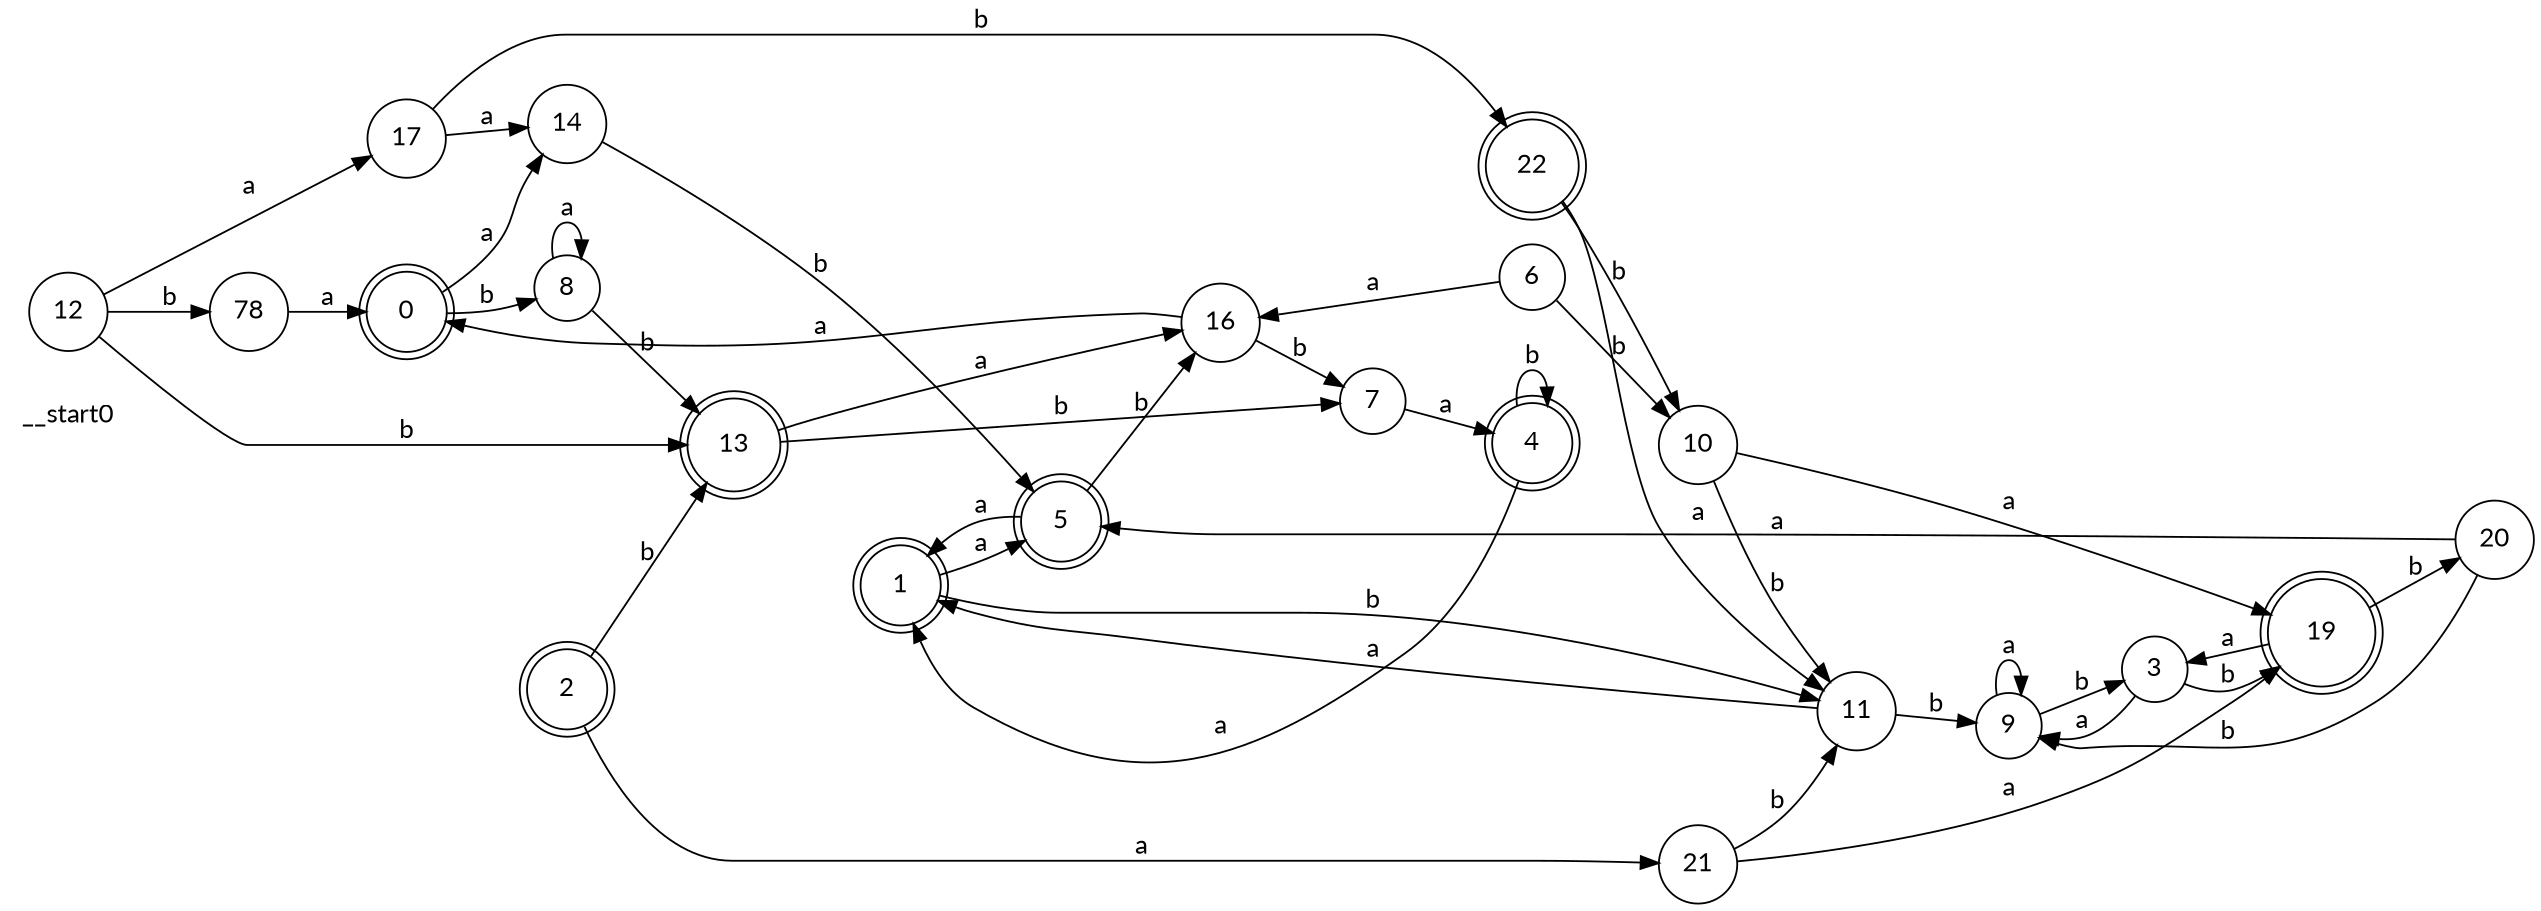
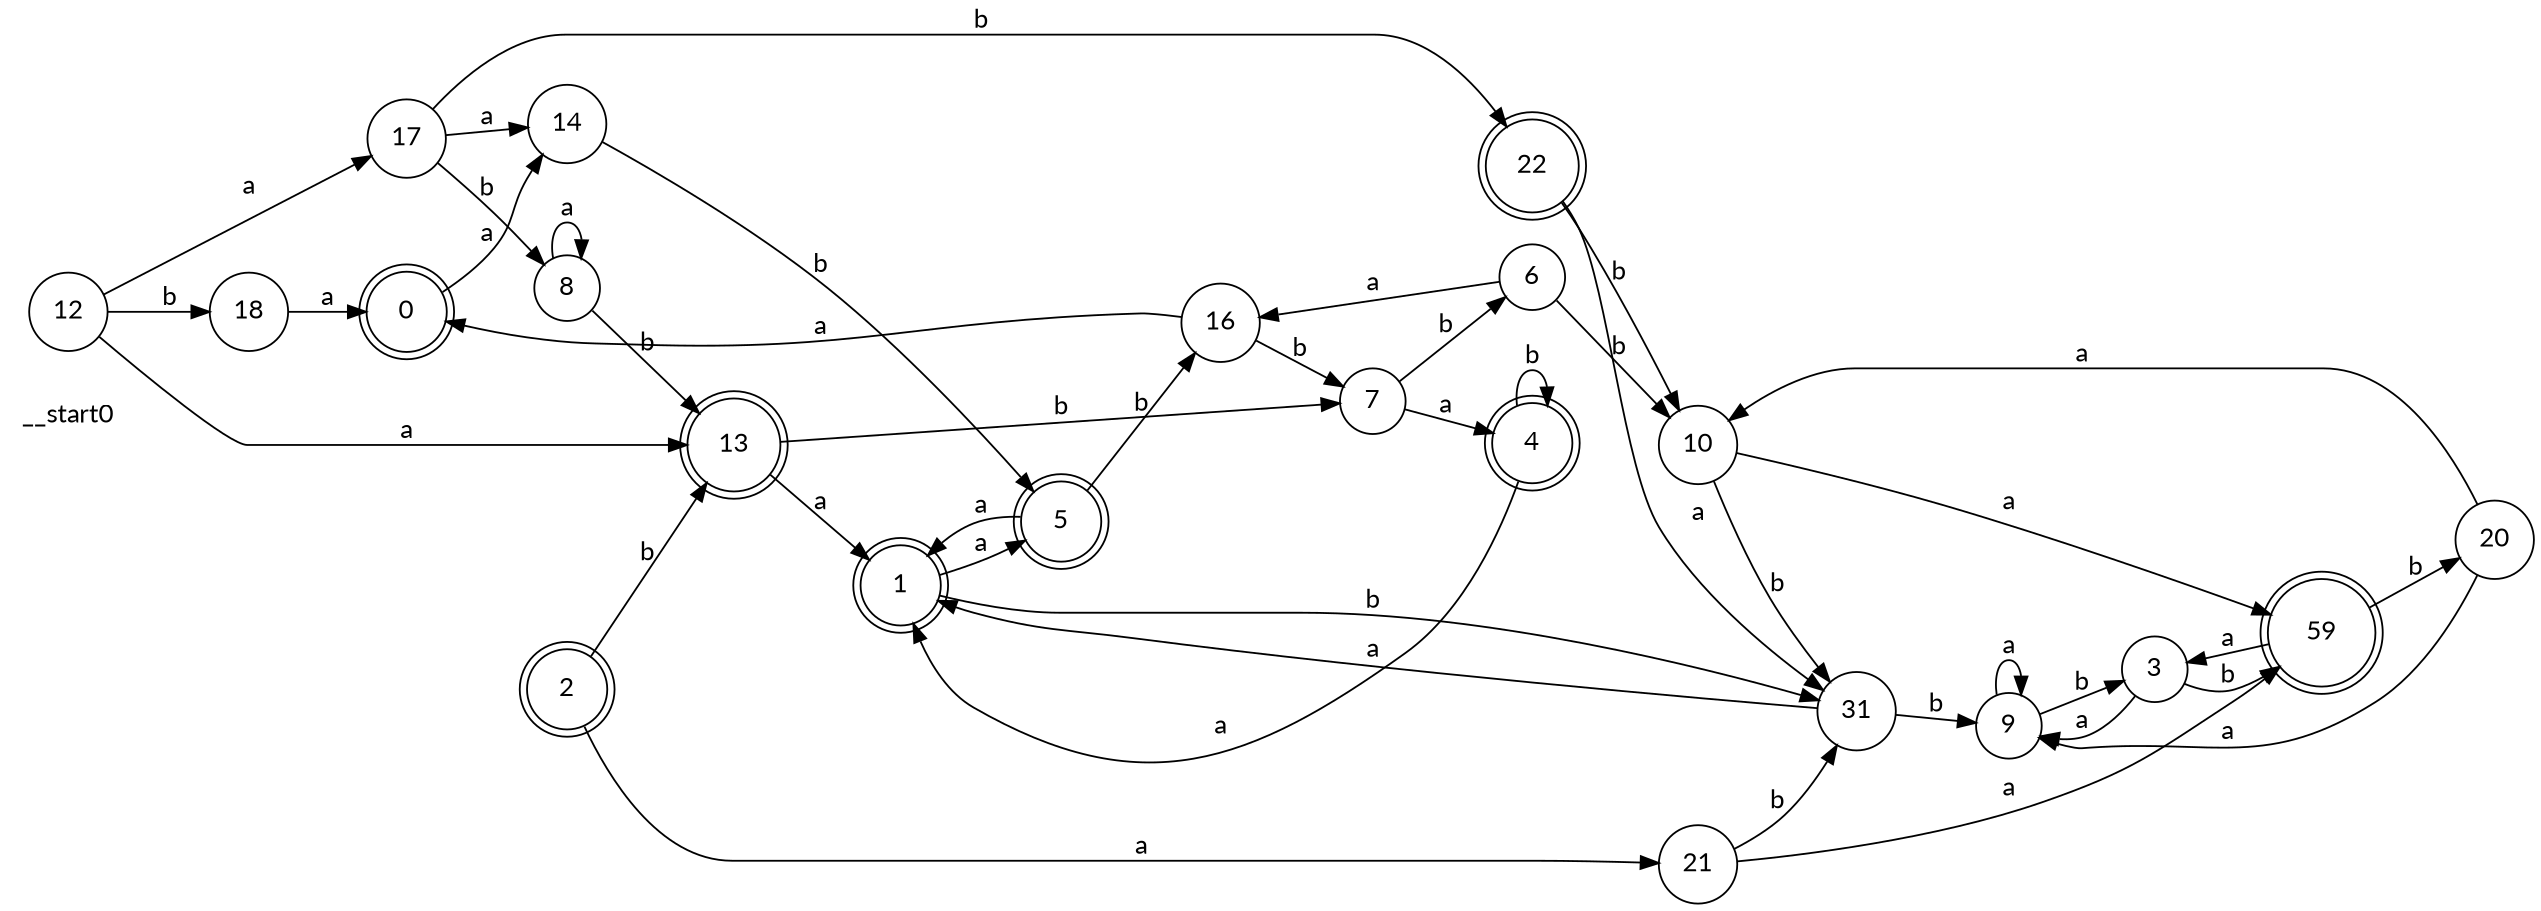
(483, 311) -> (486, 206)
(249, 312) -> (249, 312)
none -> (1445, 345)
(970, 379) -> (813, 511)
(407, 431) -> (407, 431)
(1787, 535) -> (2137, 368)
(2322, 633) -> (2322, 633)
(1857, 711) -> (1857, 711)
(2228, 732) -> (2228, 732)
